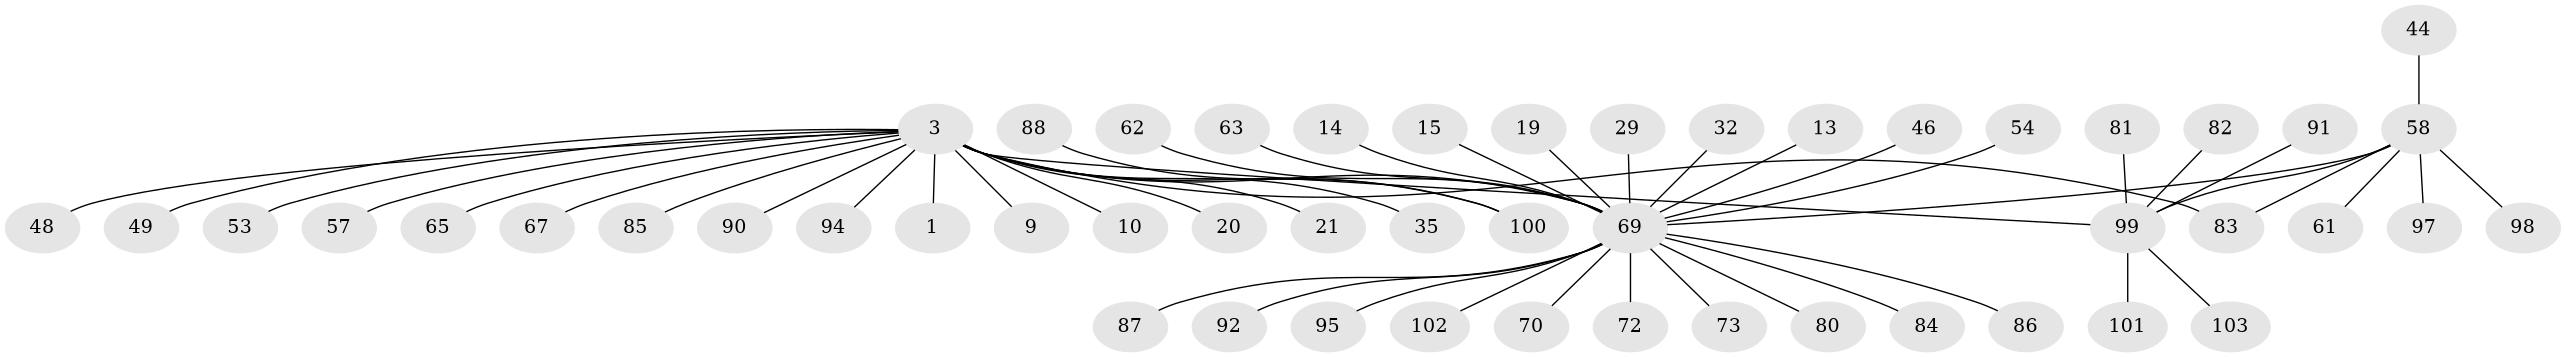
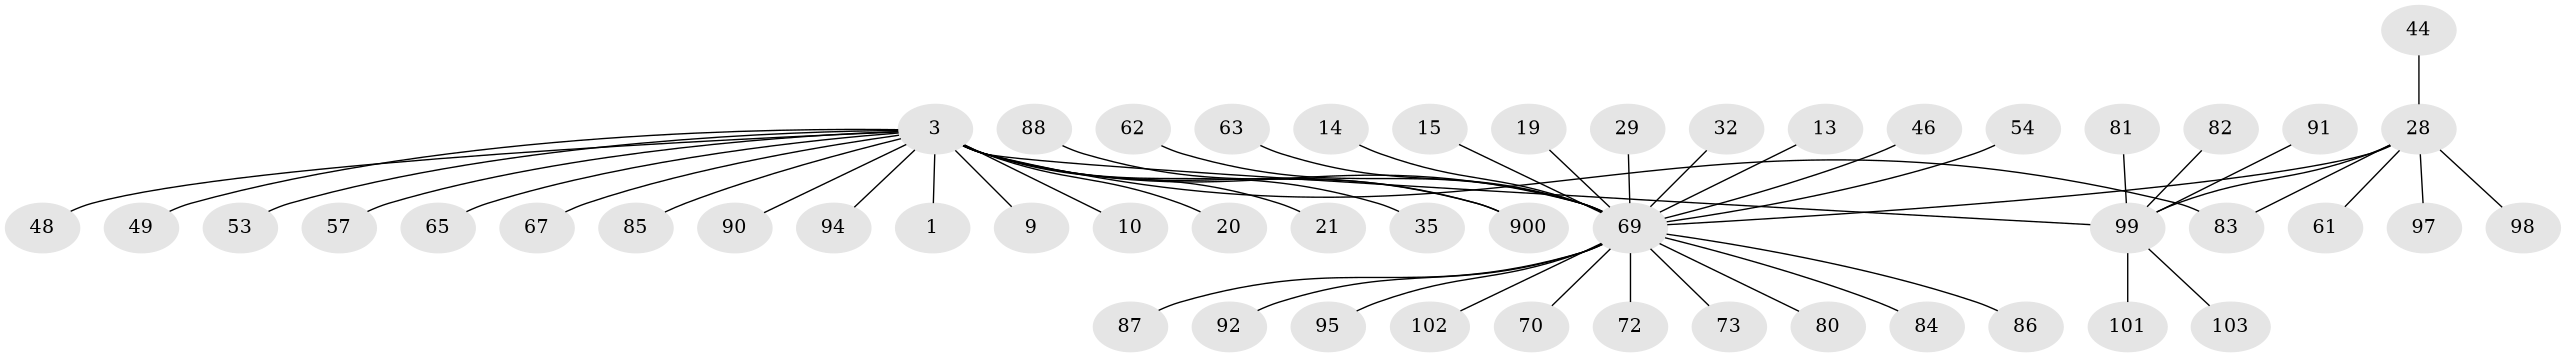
(2419, 129) -> (2419, 129)
(1529, 228) -> (1529, 228)
